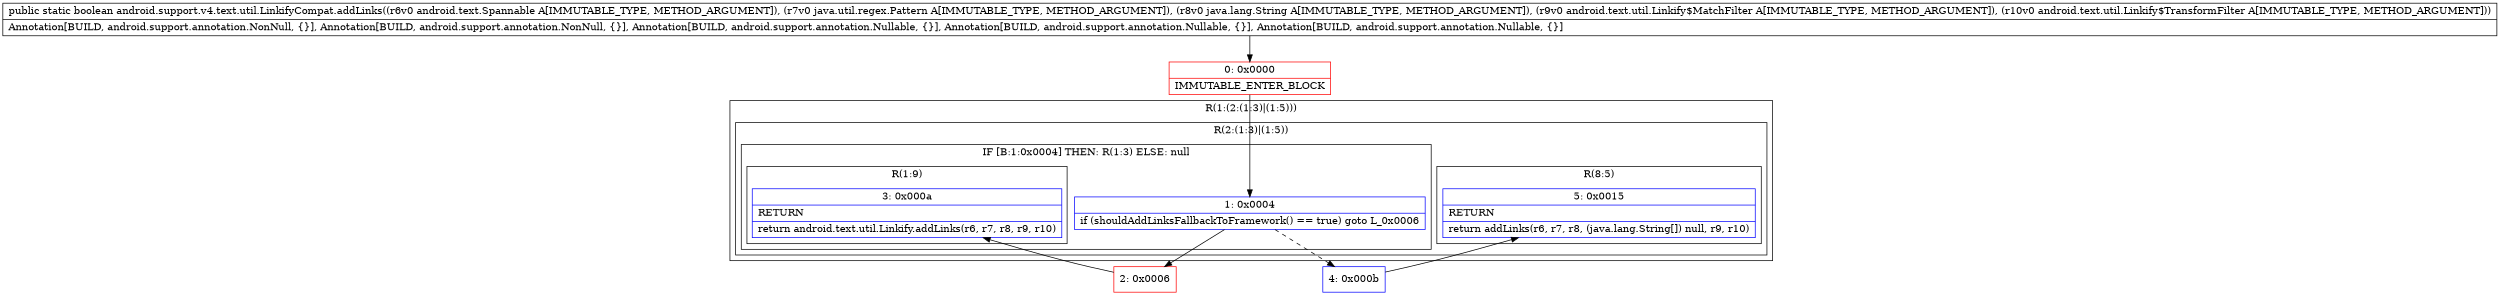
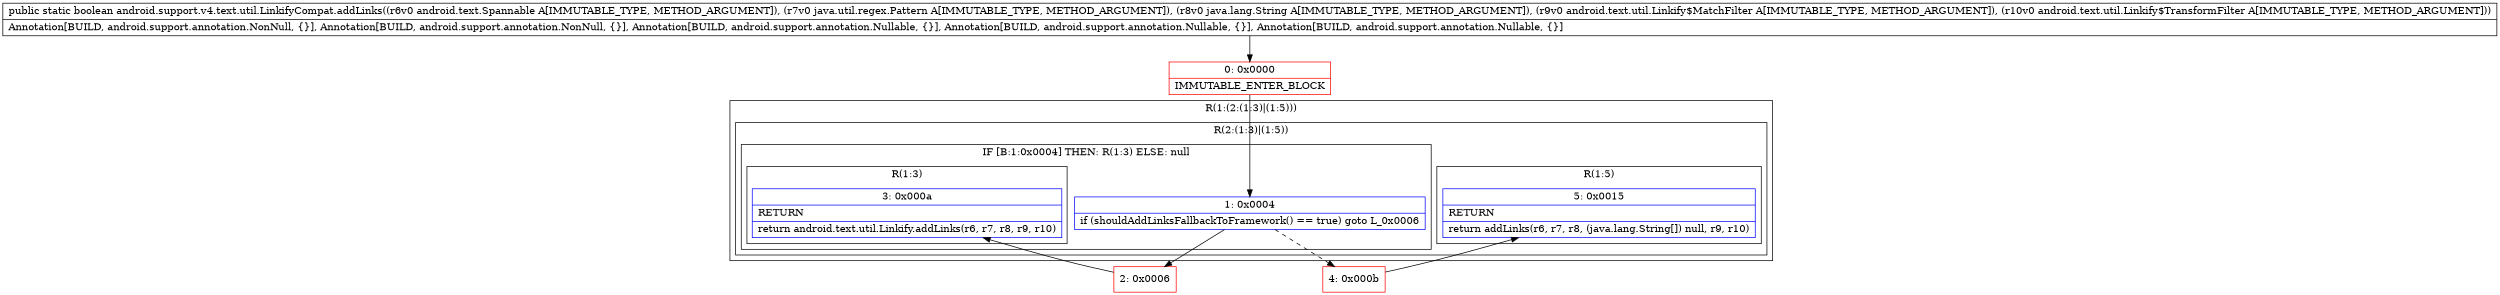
(907, 175) -> (907, 175)
(1599, 175) -> (1599, 175)
(1354, 279) -> (1354, 279)
